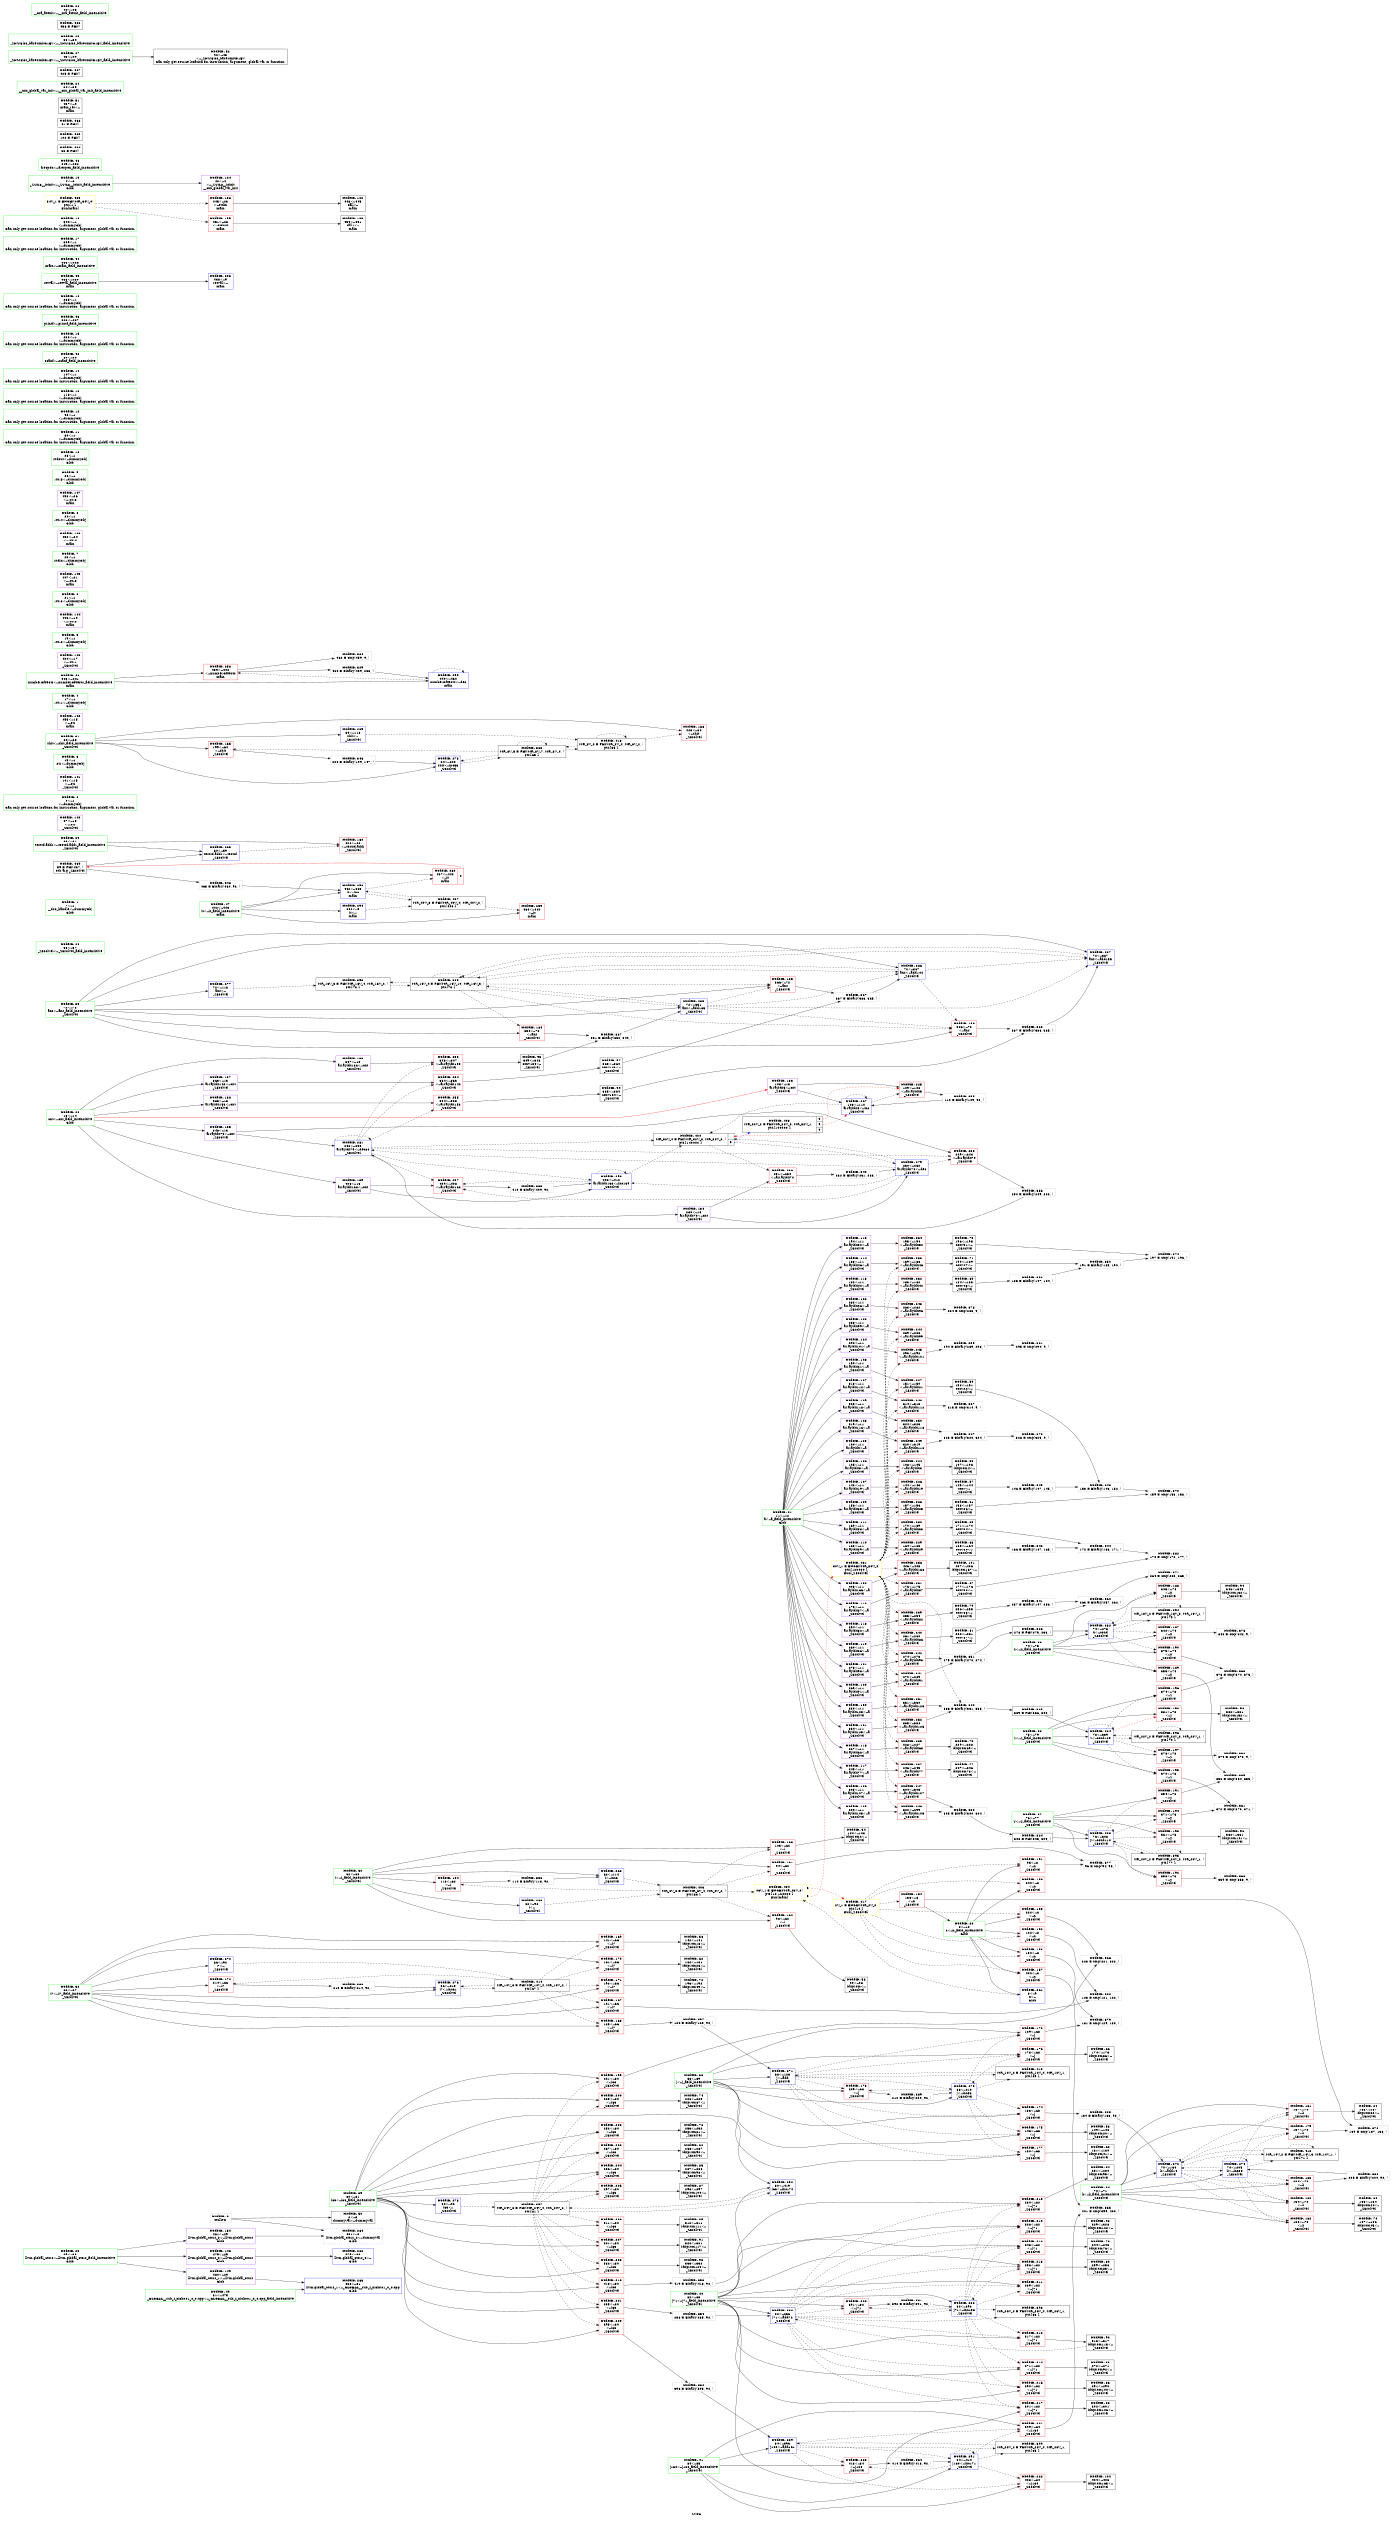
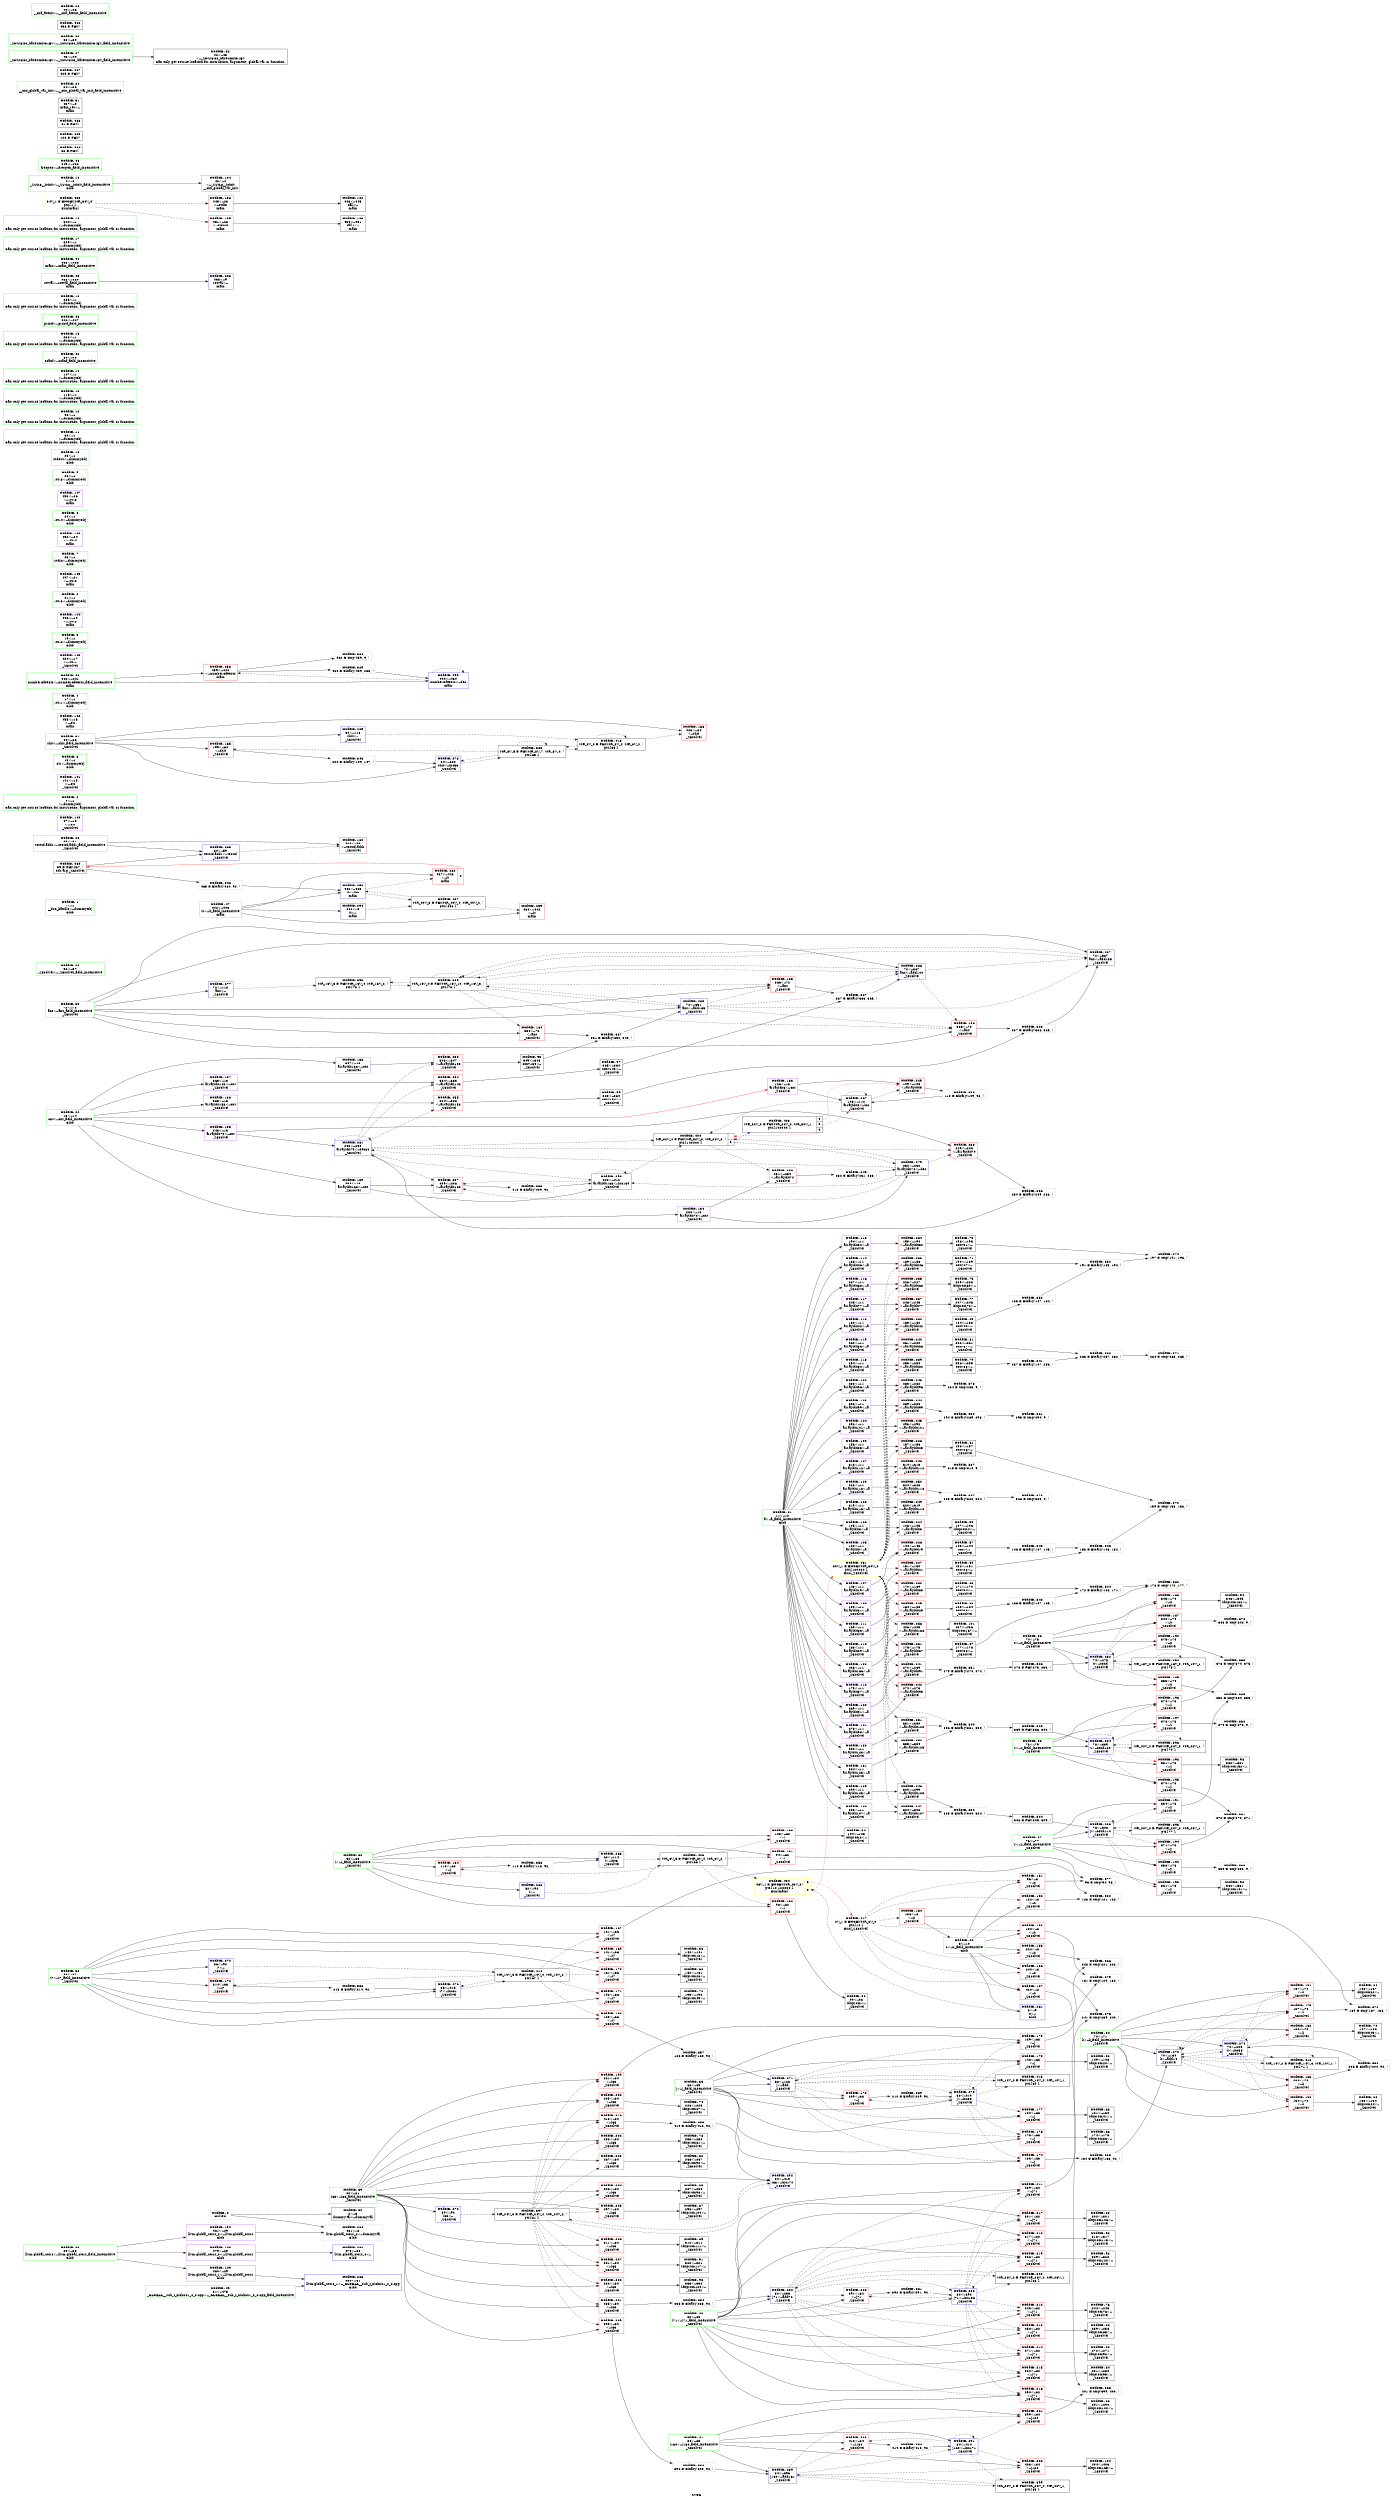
none -> (1101, 2016)
(1232, 2203) -> (1234, 2031)
(941, 2344) -> (895, 2271)
